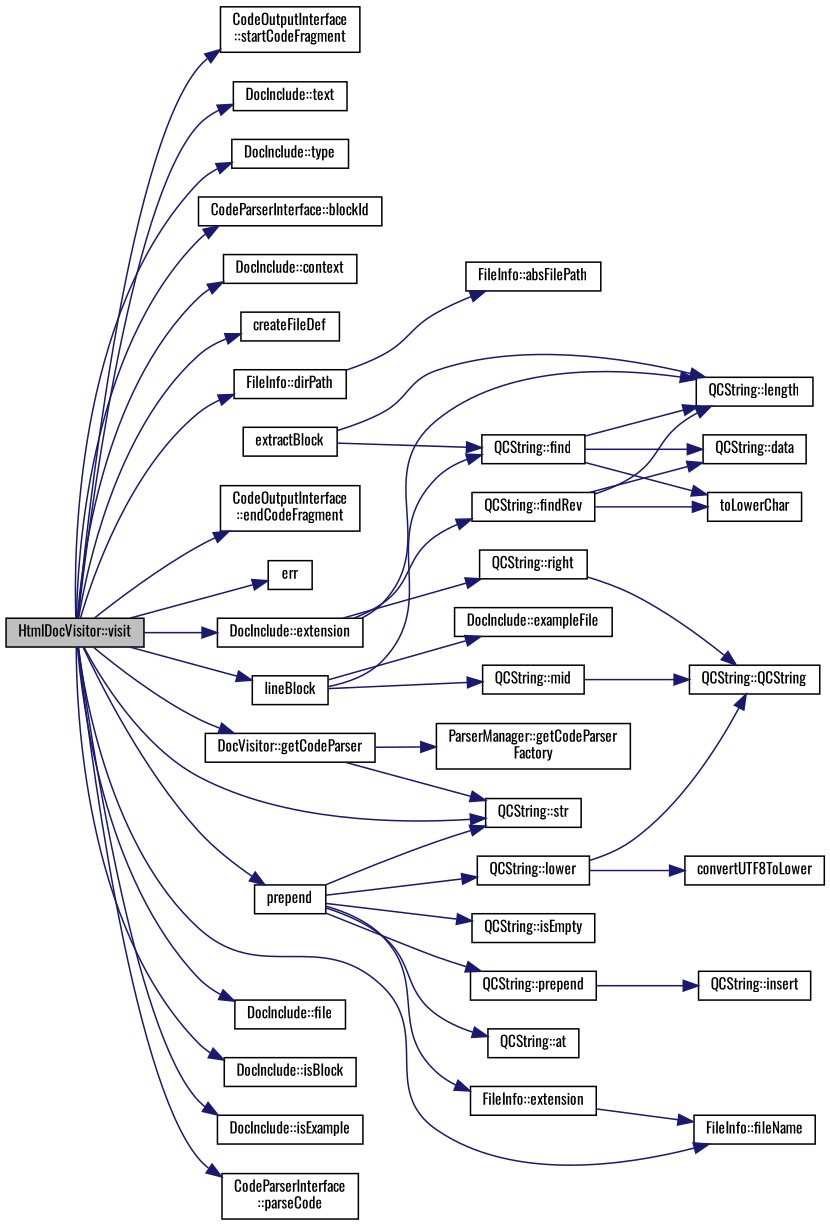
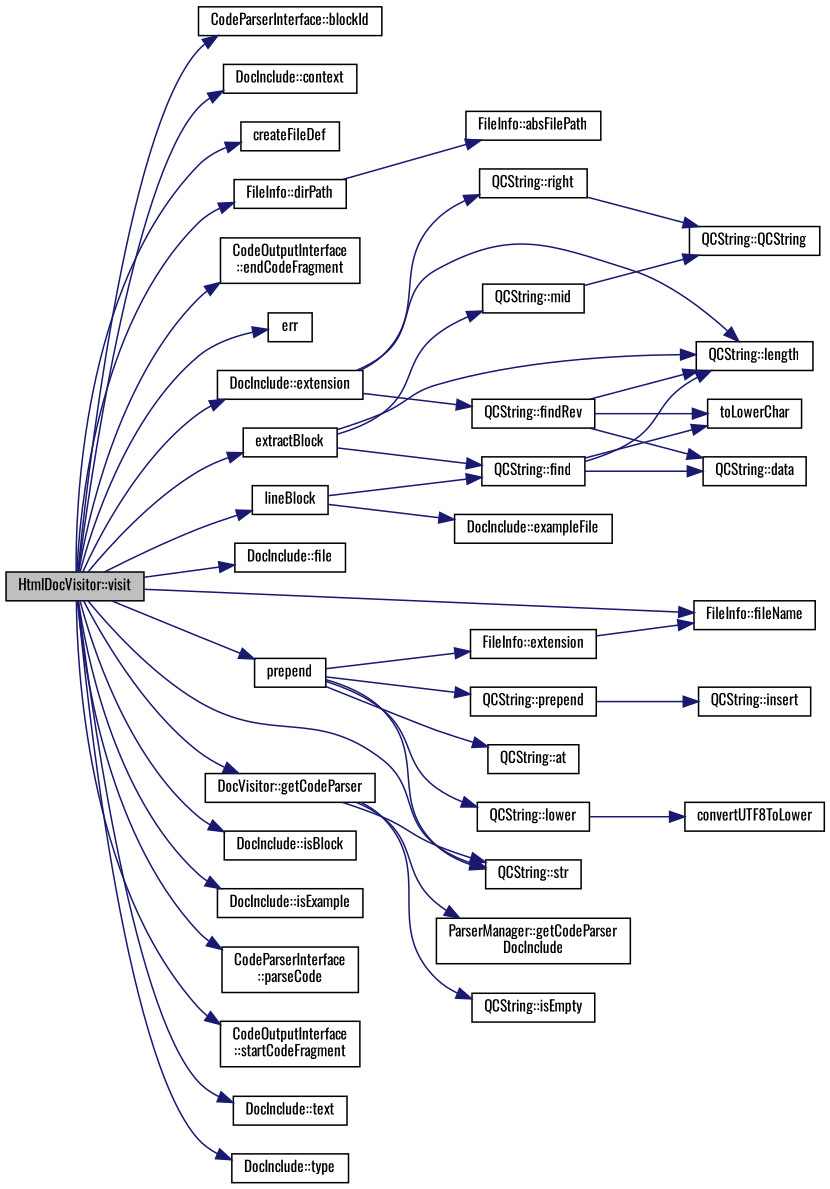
none -> (151, 506)
(398, 686) -> (407, 380)
(533, 746) -> (533, 941)
(678, 798) -> none
(391, 911) -> (409, 898)
